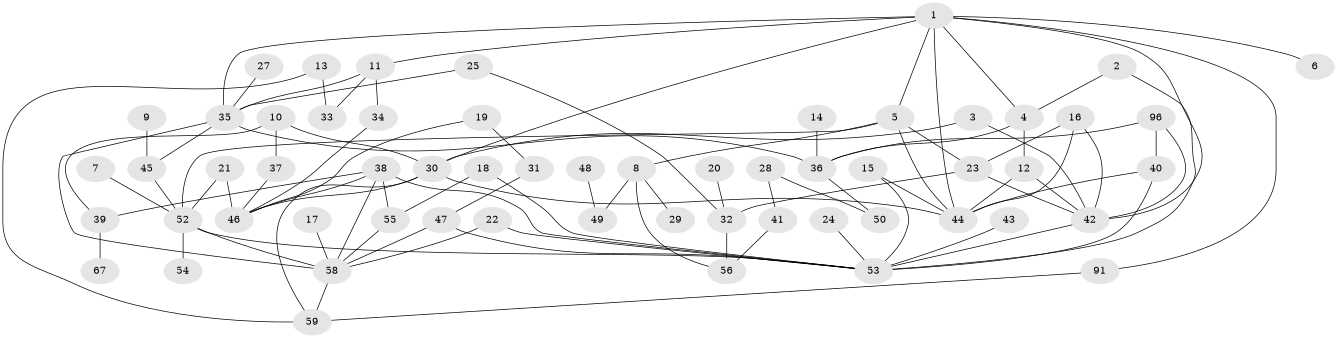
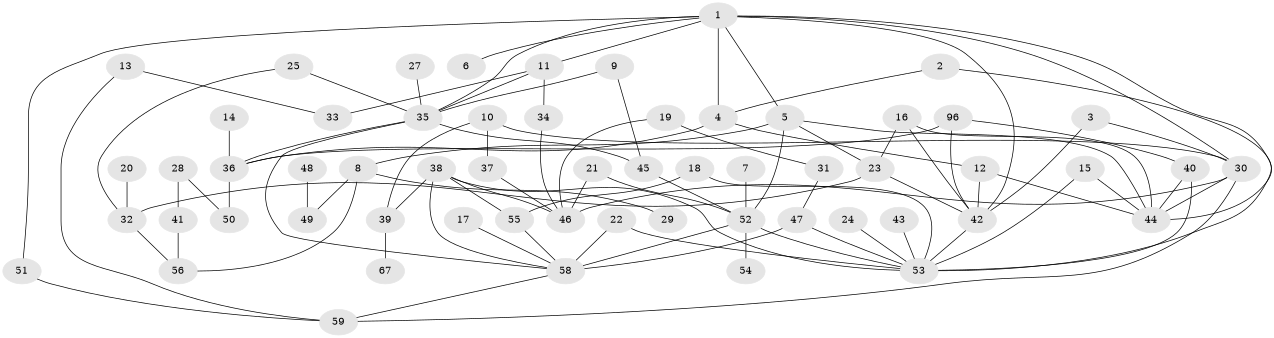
none -> (518, 91)
(1100, 271) -> (22, 271)
